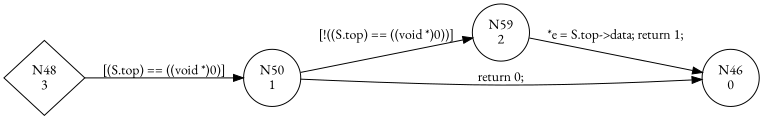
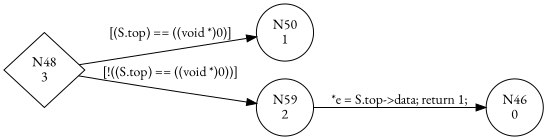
(382, 56) -> (163, 89)
(496, 85) -> none
